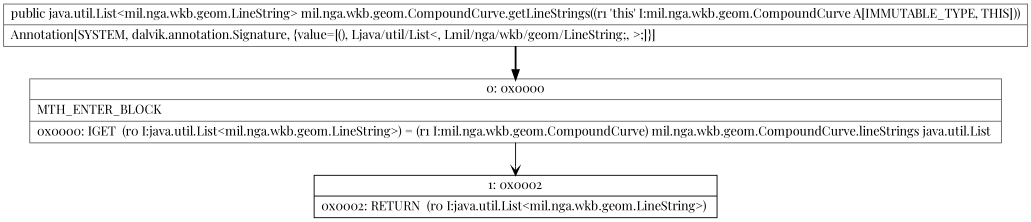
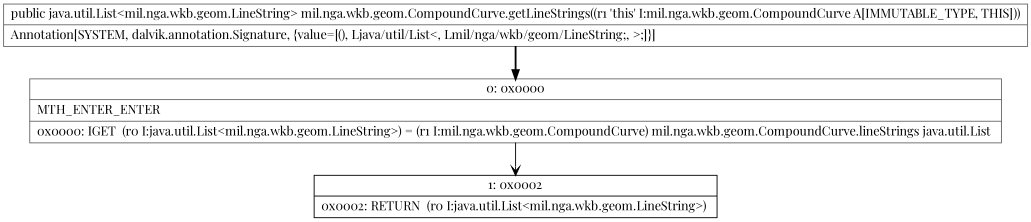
(100, 110) -> (99, 110)
